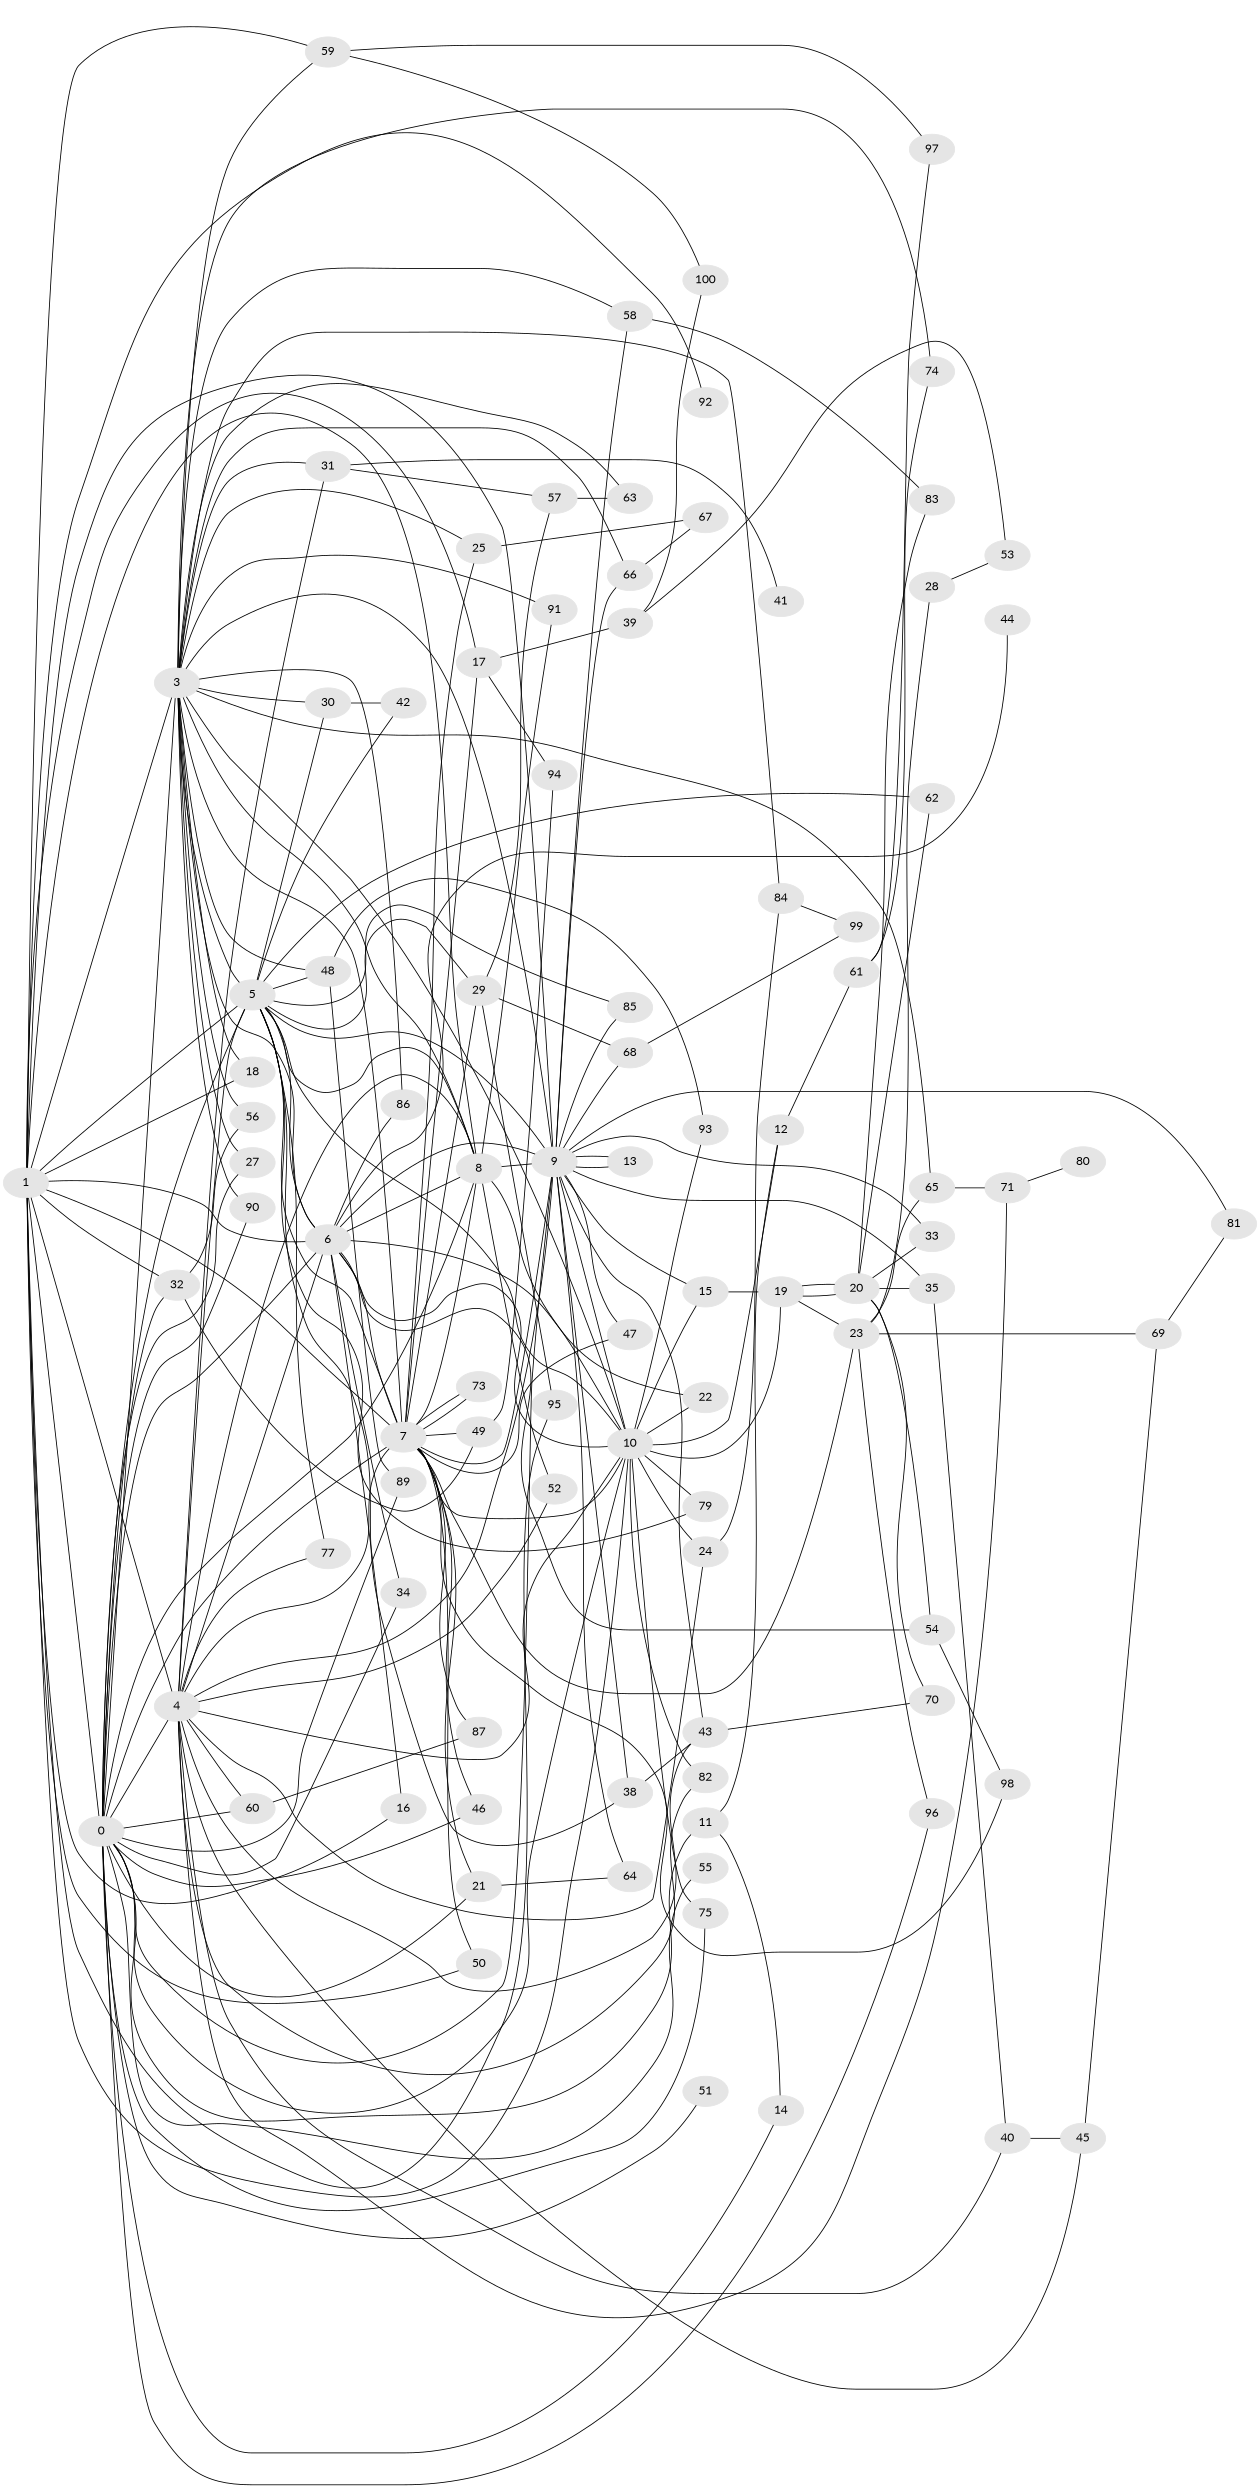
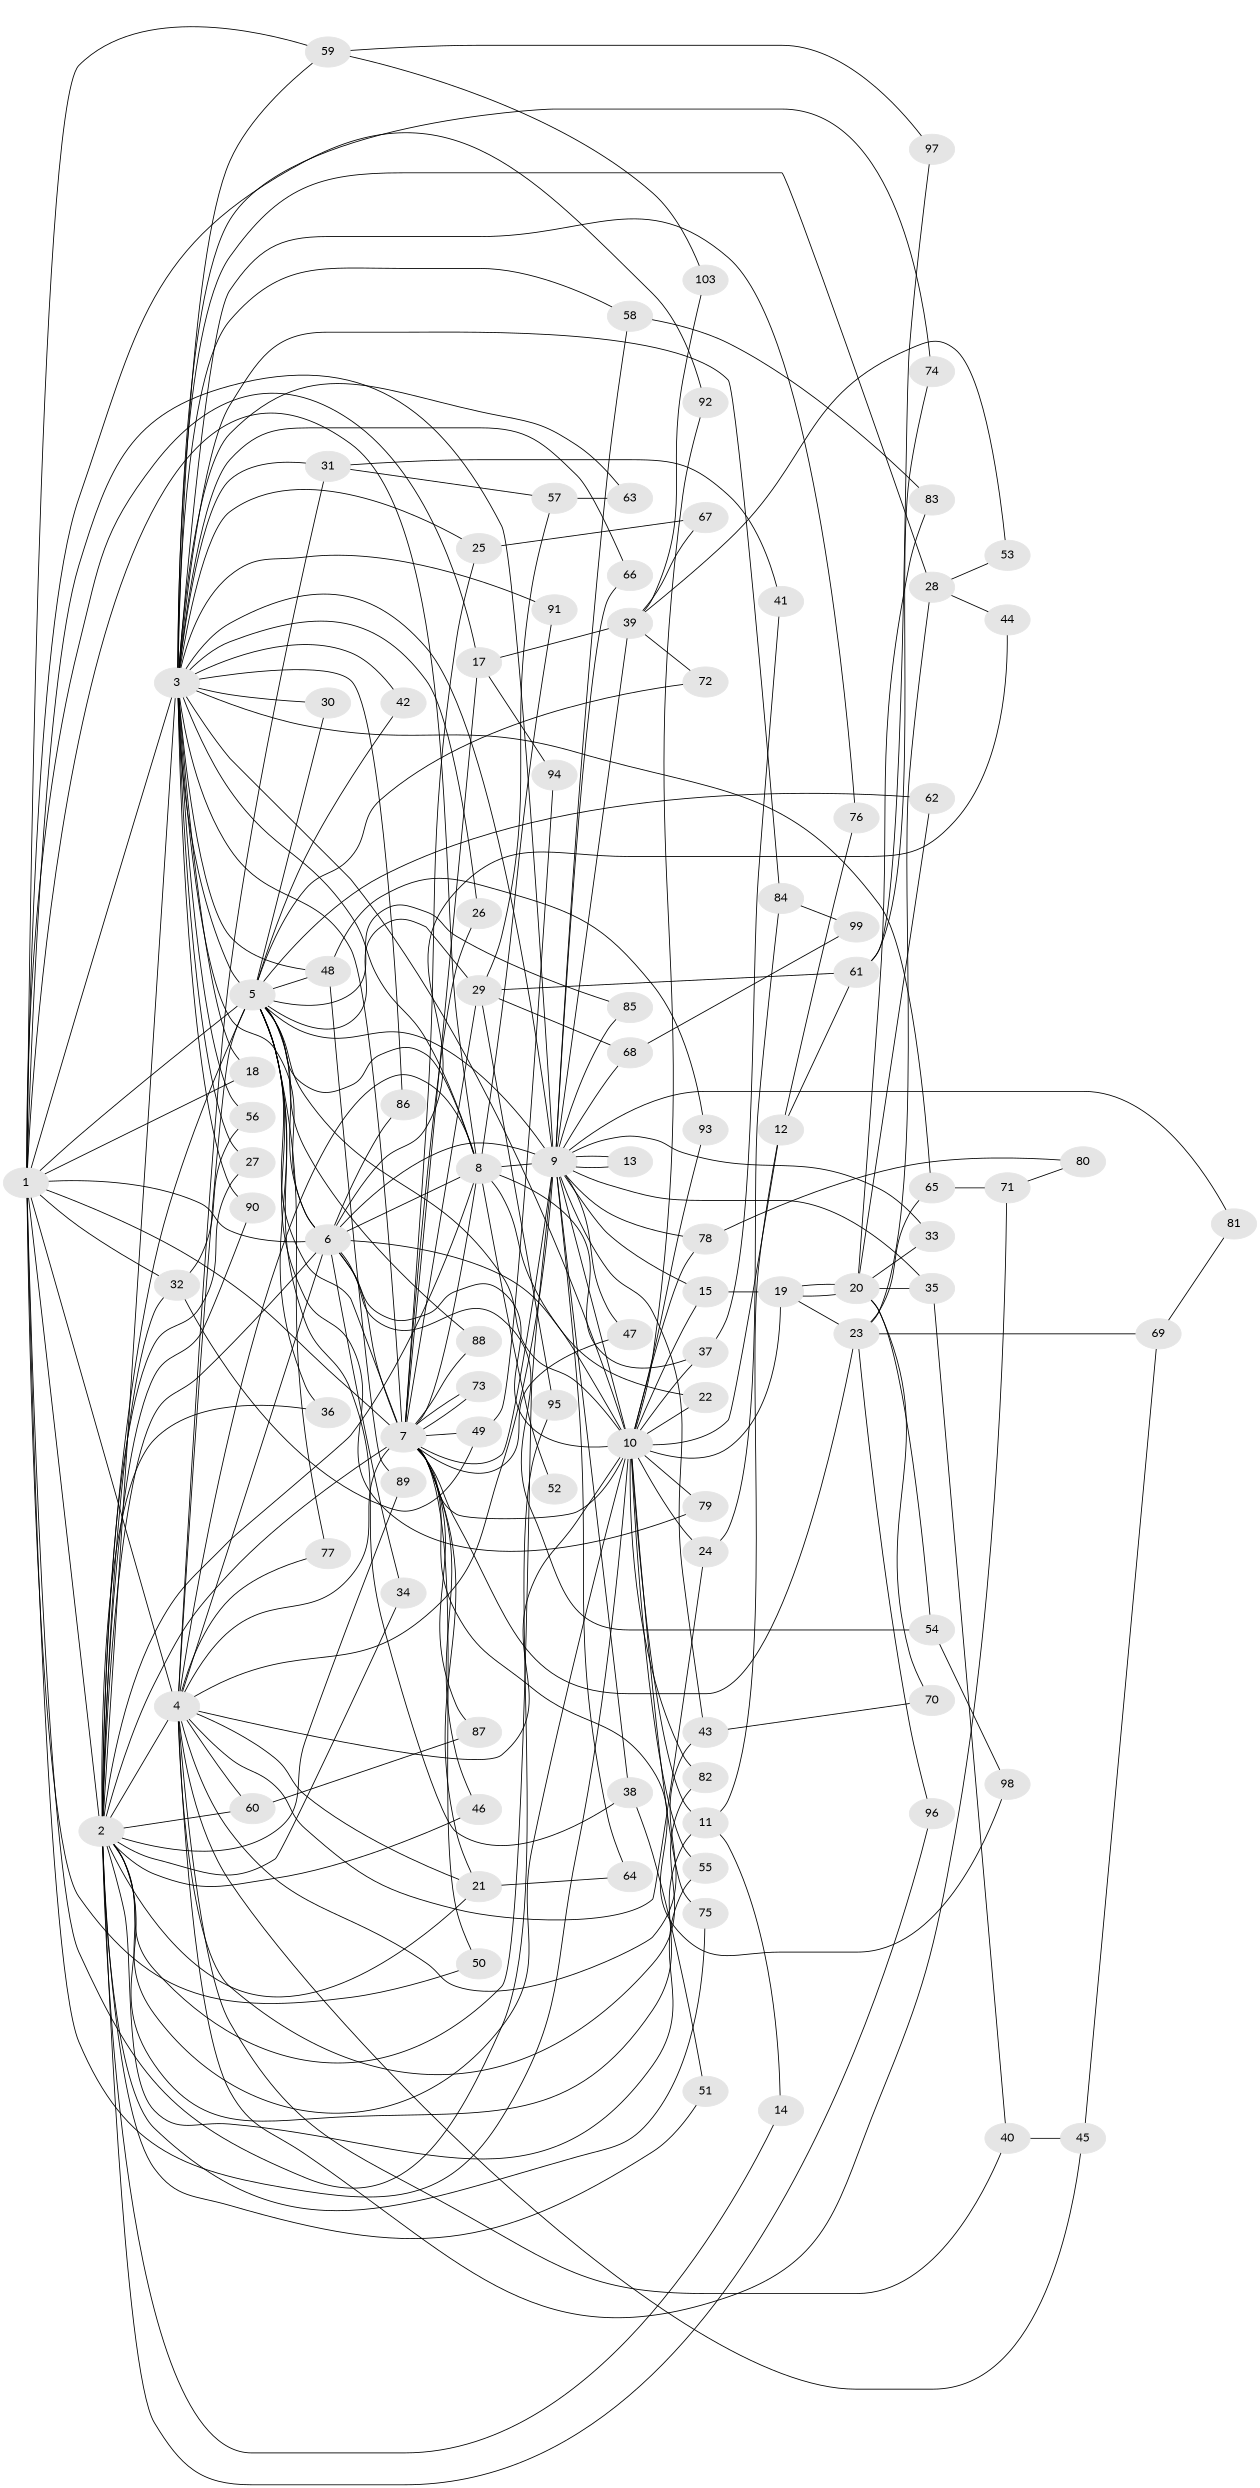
none -> (495, 173)
(706, 280) -> (706, 280)
(663, 550) -> (668, 571)
none -> (970, 604)
none -> (706, 682)
(367, 703) -> (300, 645)
none -> (857, 818)
none -> (592, 892)
none -> (479, 914)
none -> (669, 923)
none -> (659, 982)
none -> (706, 1239)
none -> (479, 1341)
none -> (706, 1352)
none -> (328, 1413)
(406, 1657) -> (320, 1807)
none -> (647, 1661)
none -> (662, 1727)
(668, 1762) -> (678, 1954)
(404, 1809) -> none
(102, 1831) -> (102, 1831)
